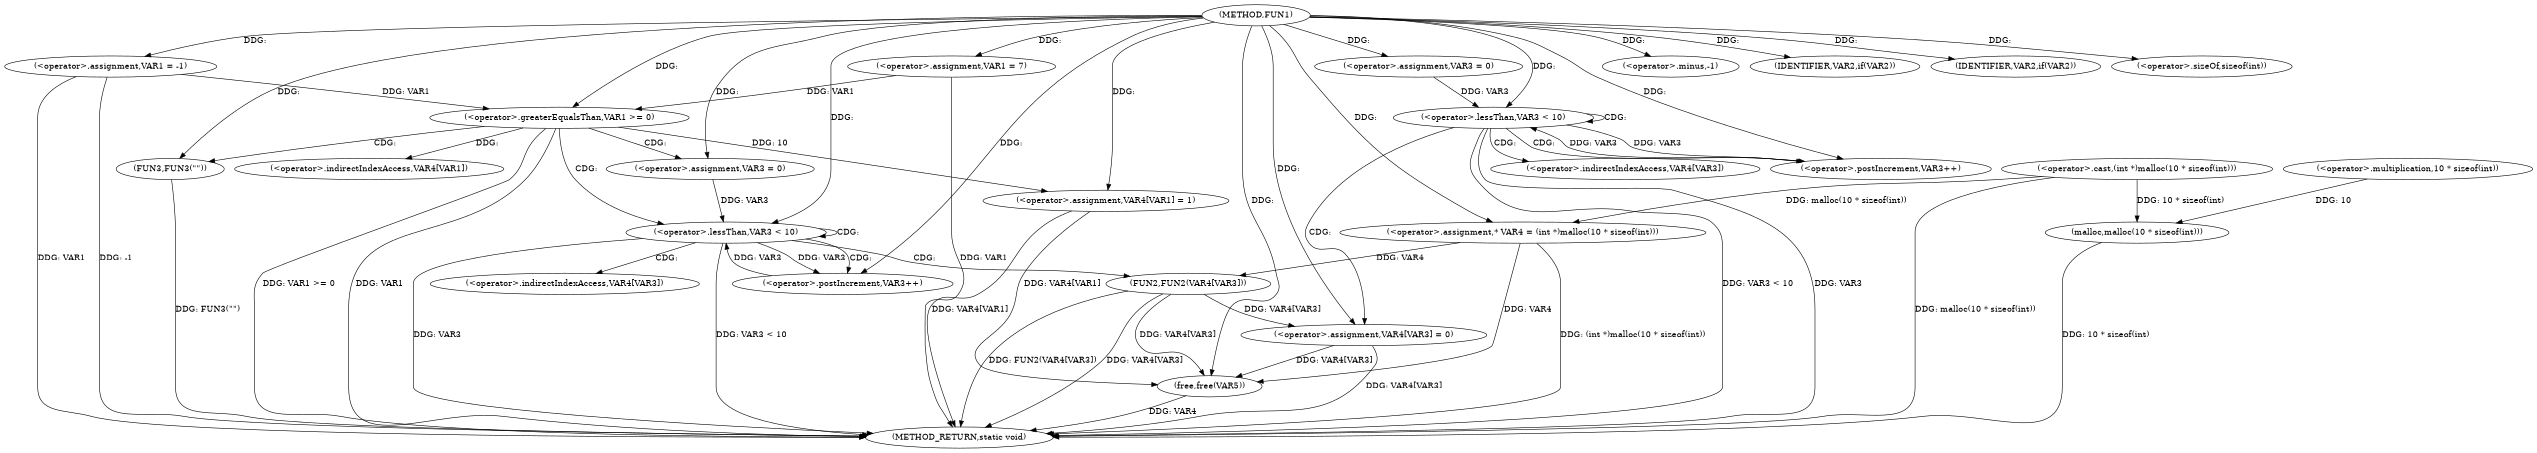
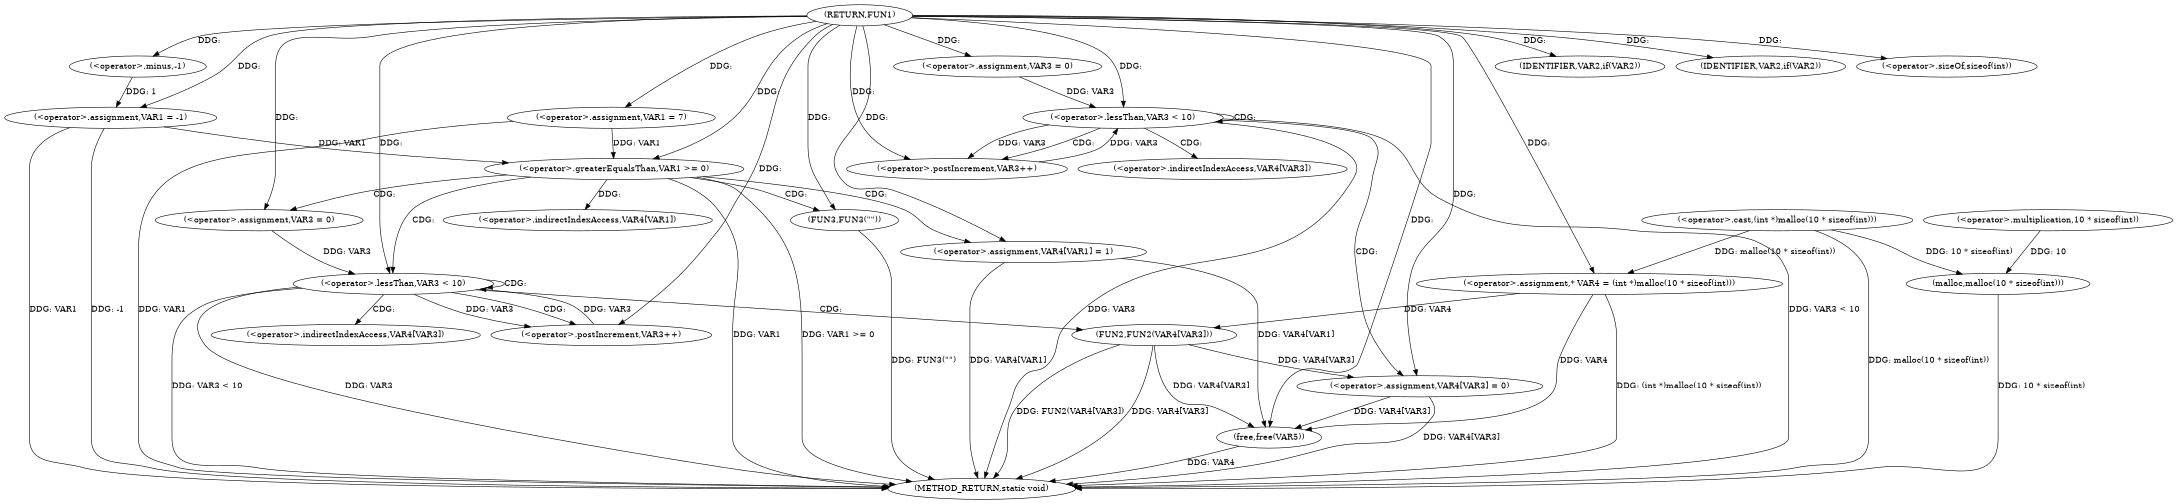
(1256, 15) -> (860, 15)
none -> (126, 90)
(770, 143) -> (878, 195)
